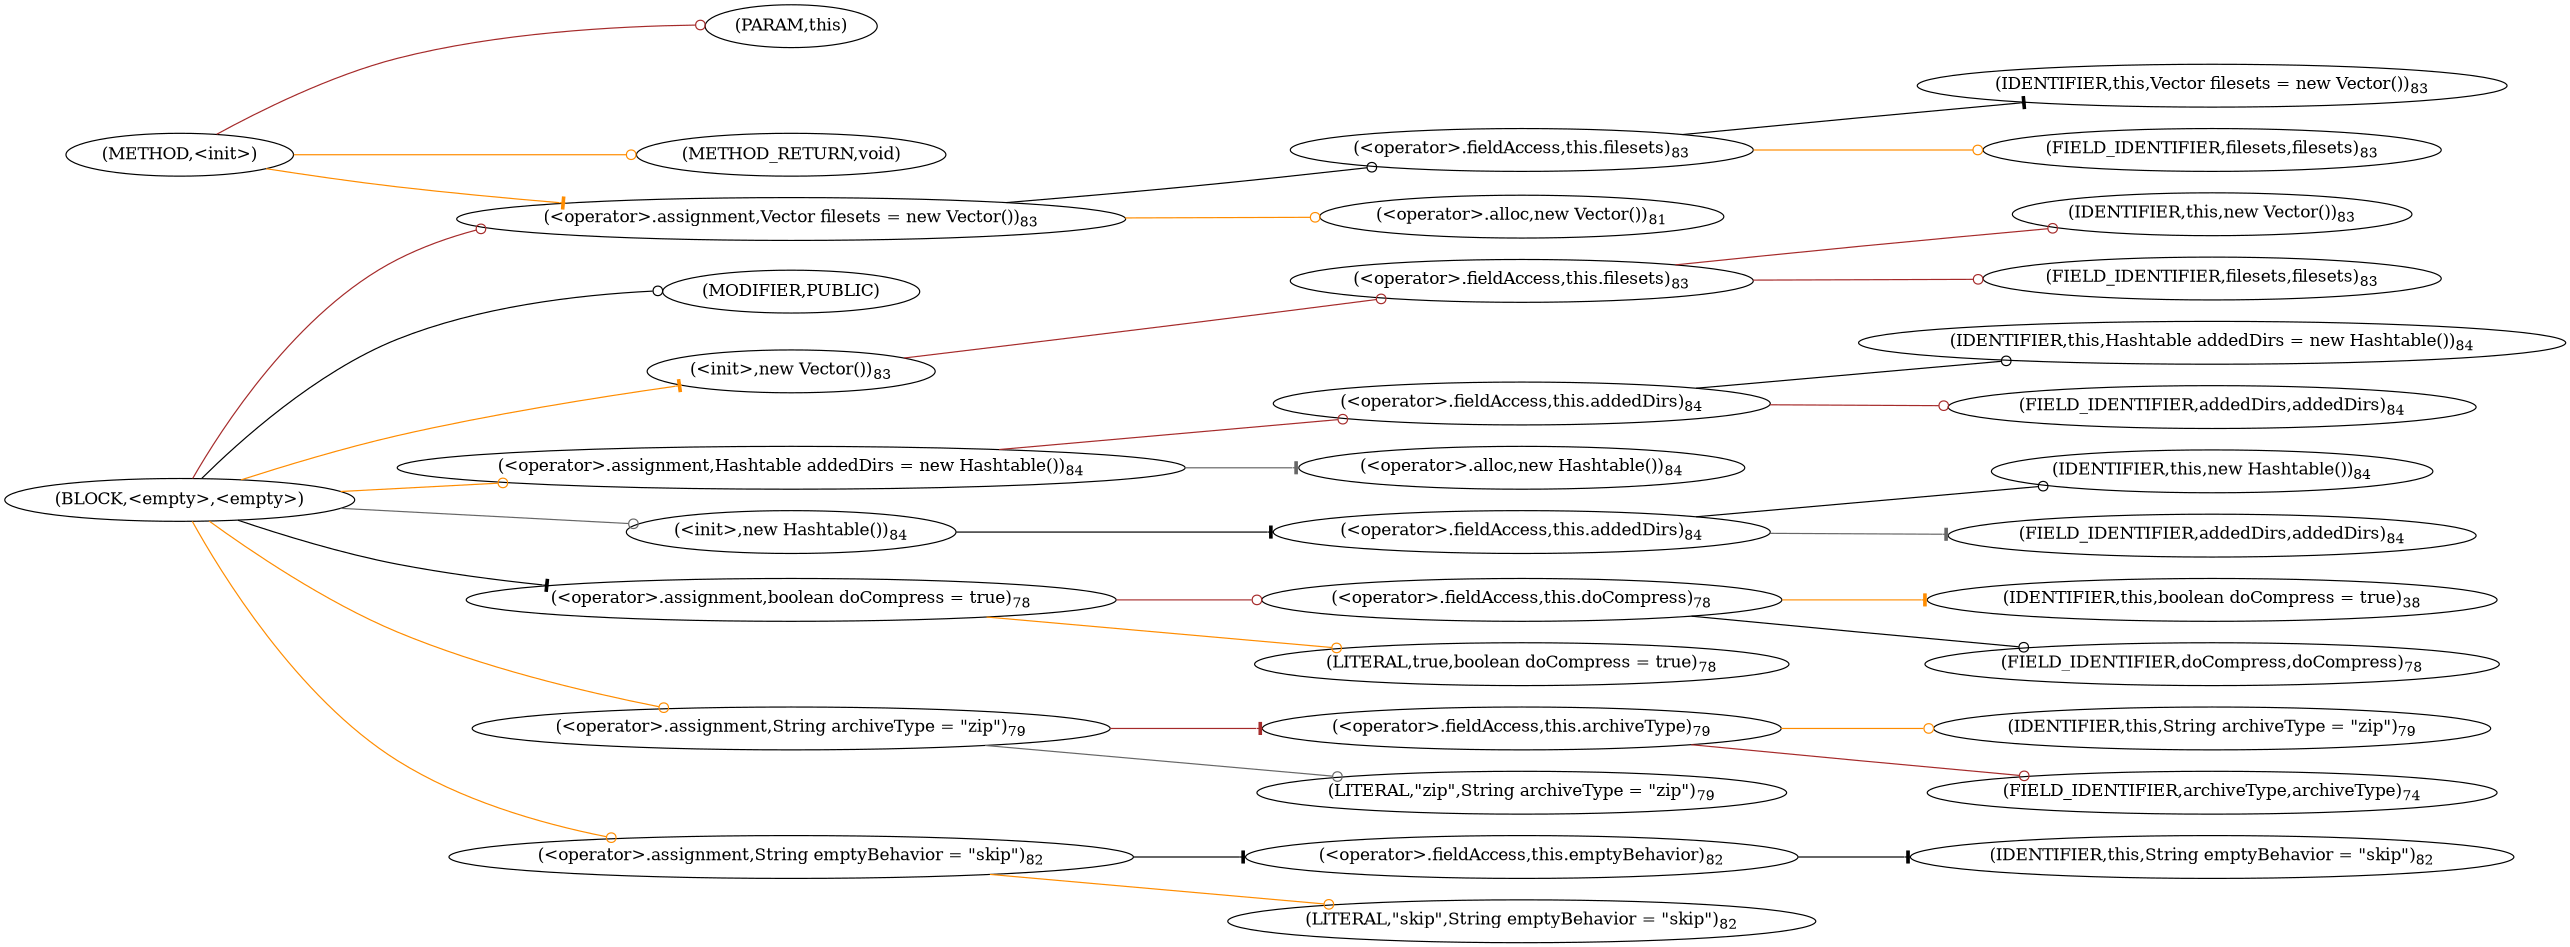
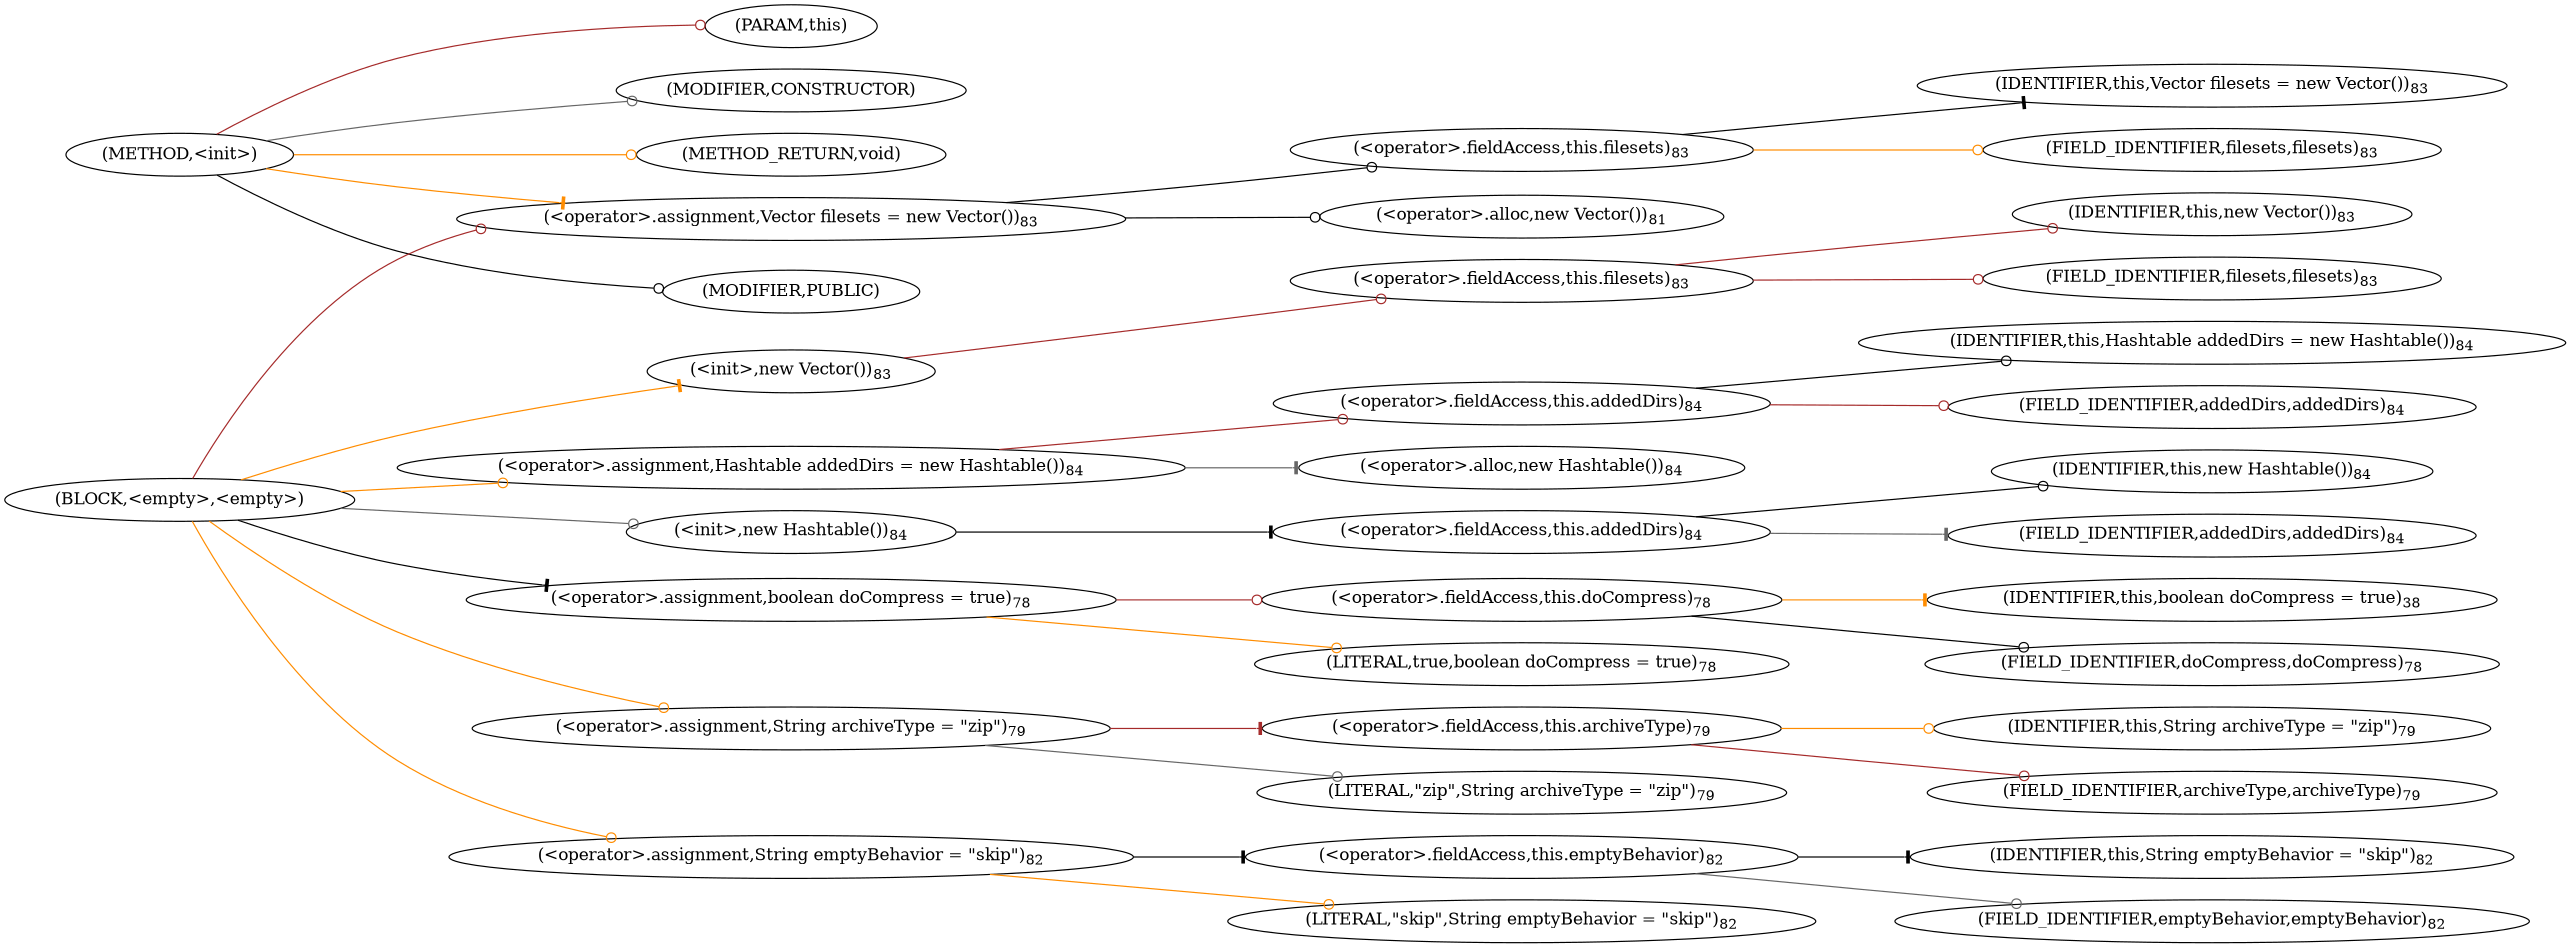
none -> (791, 90)
(1218, 218) -> (1218, 218)
(407, 336) -> (428, 259)
(2412, 791) -> (2412, 791)
none -> (2212, 921)
